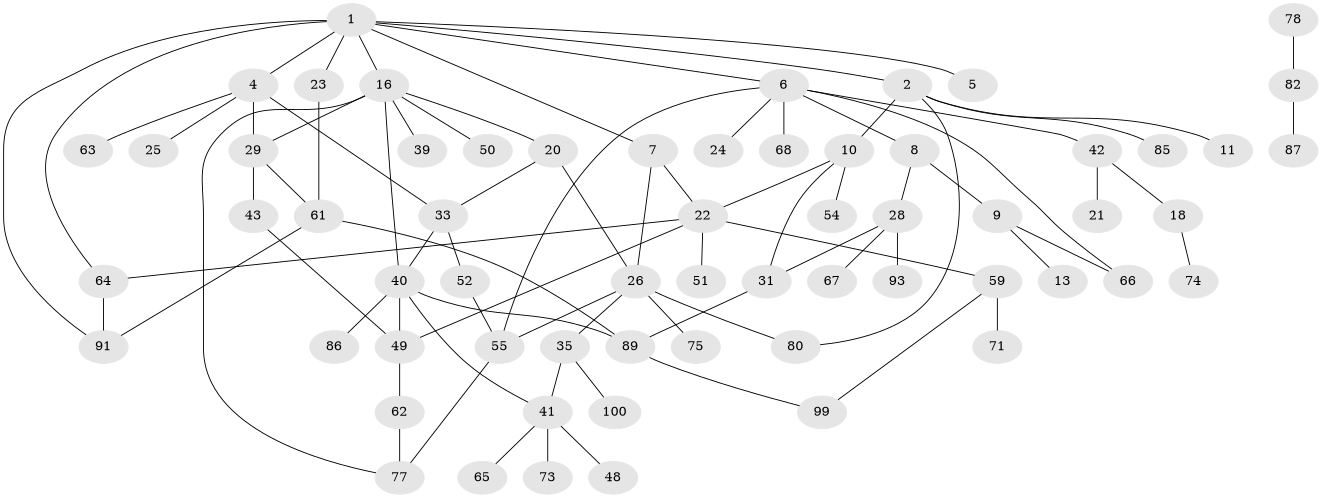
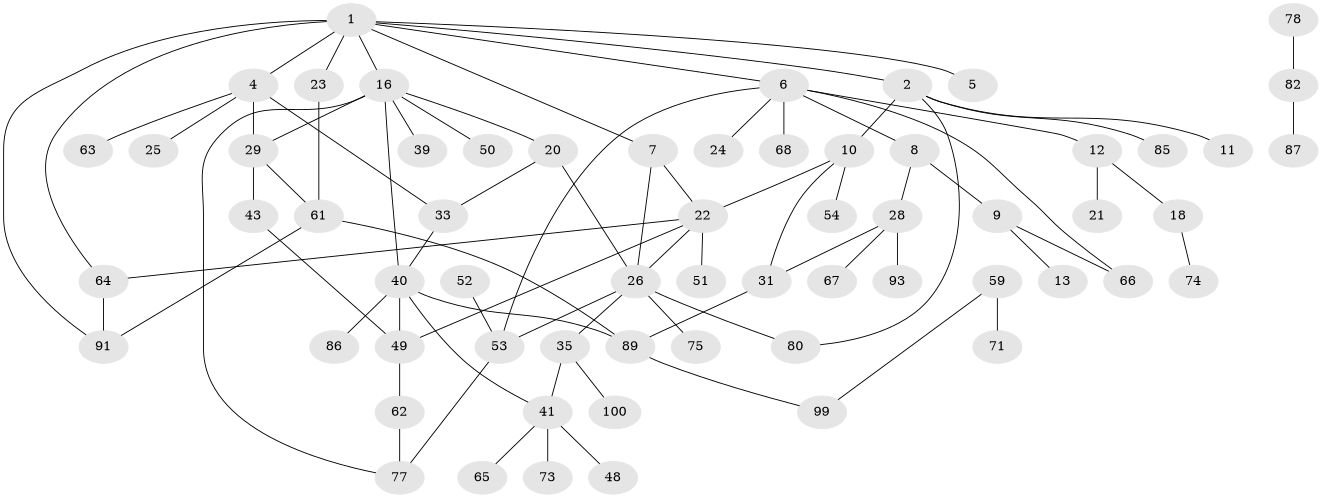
(1097, 151) -> (1097, 151)
(851, 248) -> (669, 249)
(457, 256) -> none
(500, 347) -> (500, 347)
